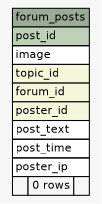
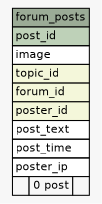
(51, 185) -> (51, 185)
